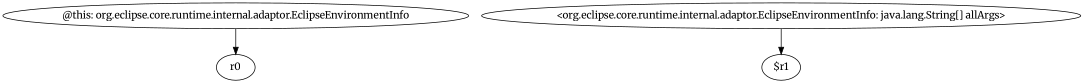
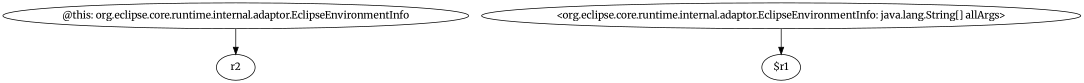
(236, 67) -> (236, 67)
